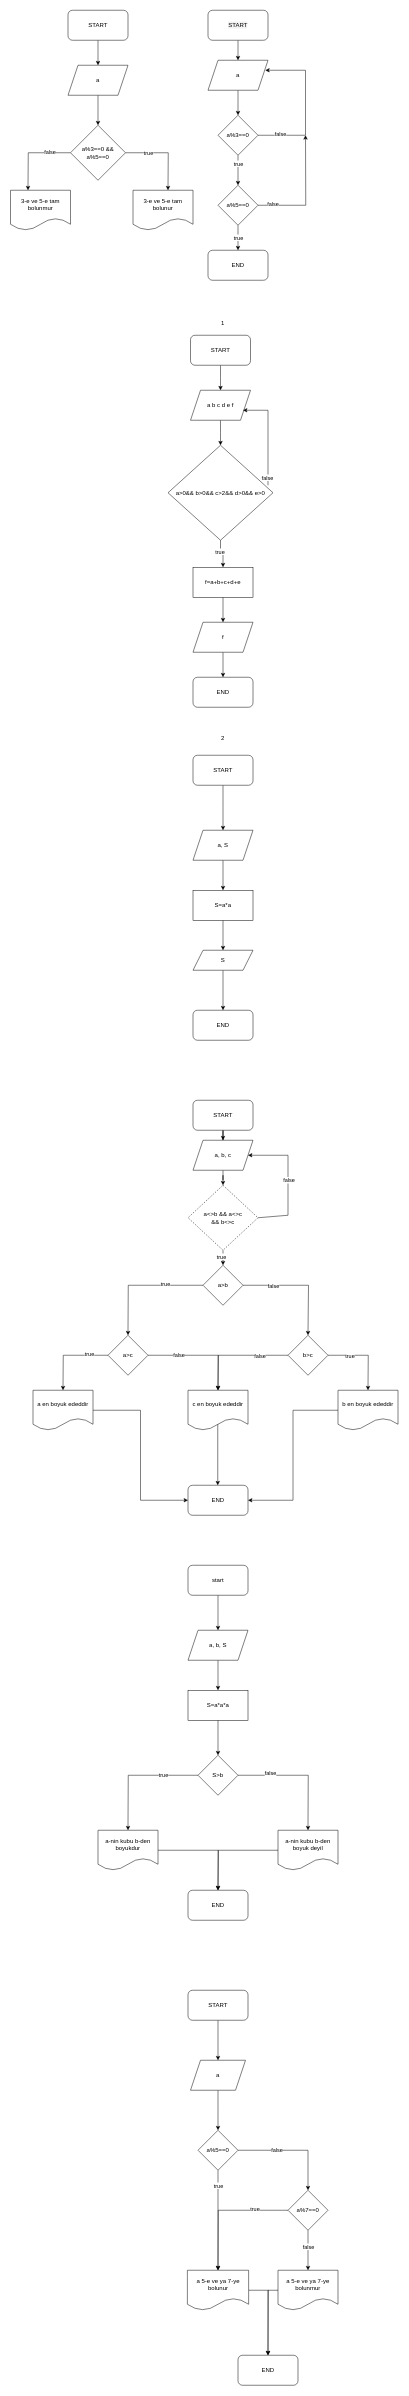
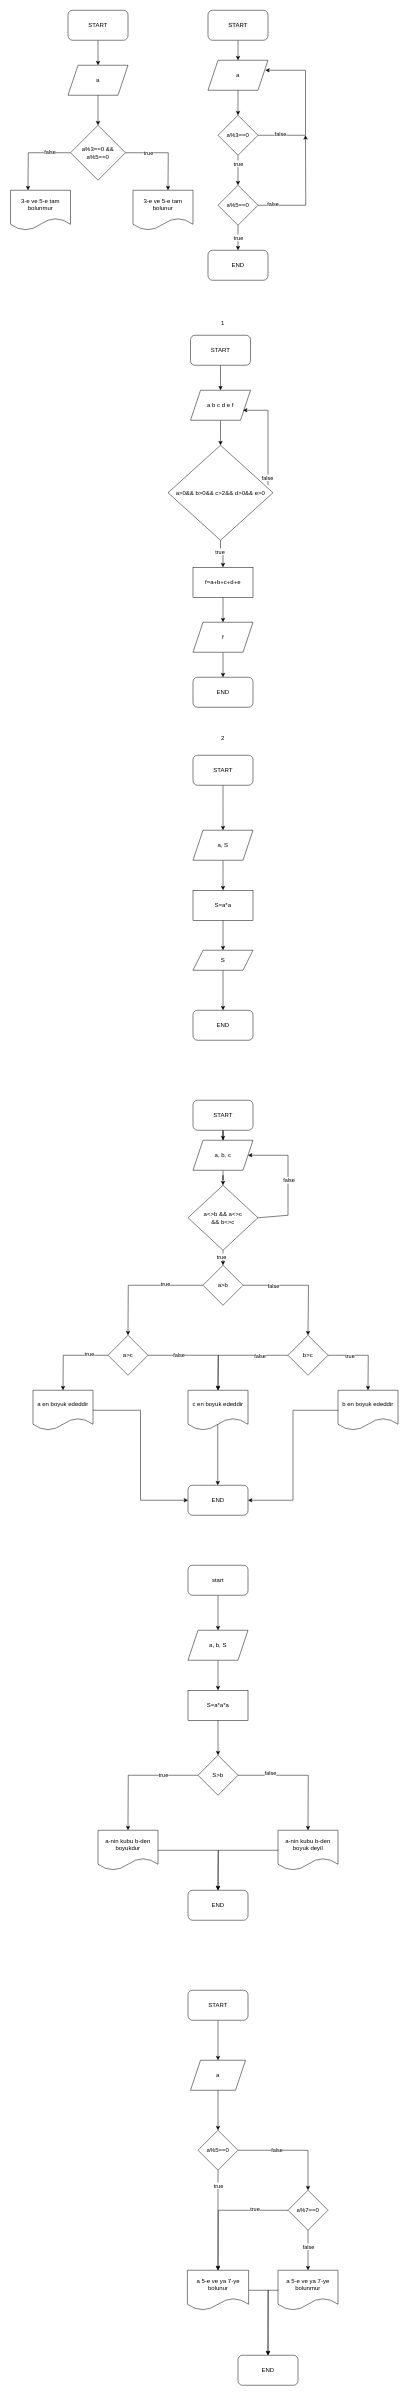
(223, 1218) -> (223, 1218)
